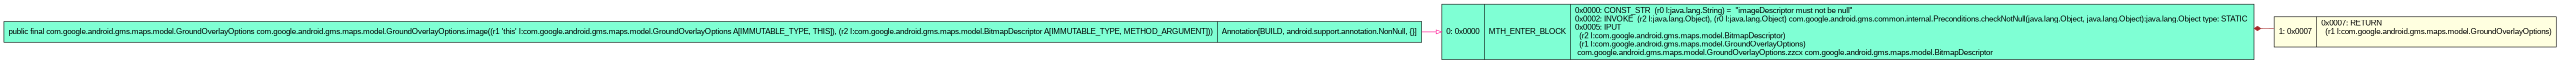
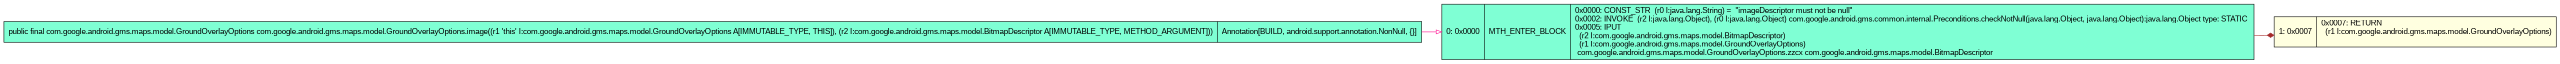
(2267, 29) -> (2261, 35)
